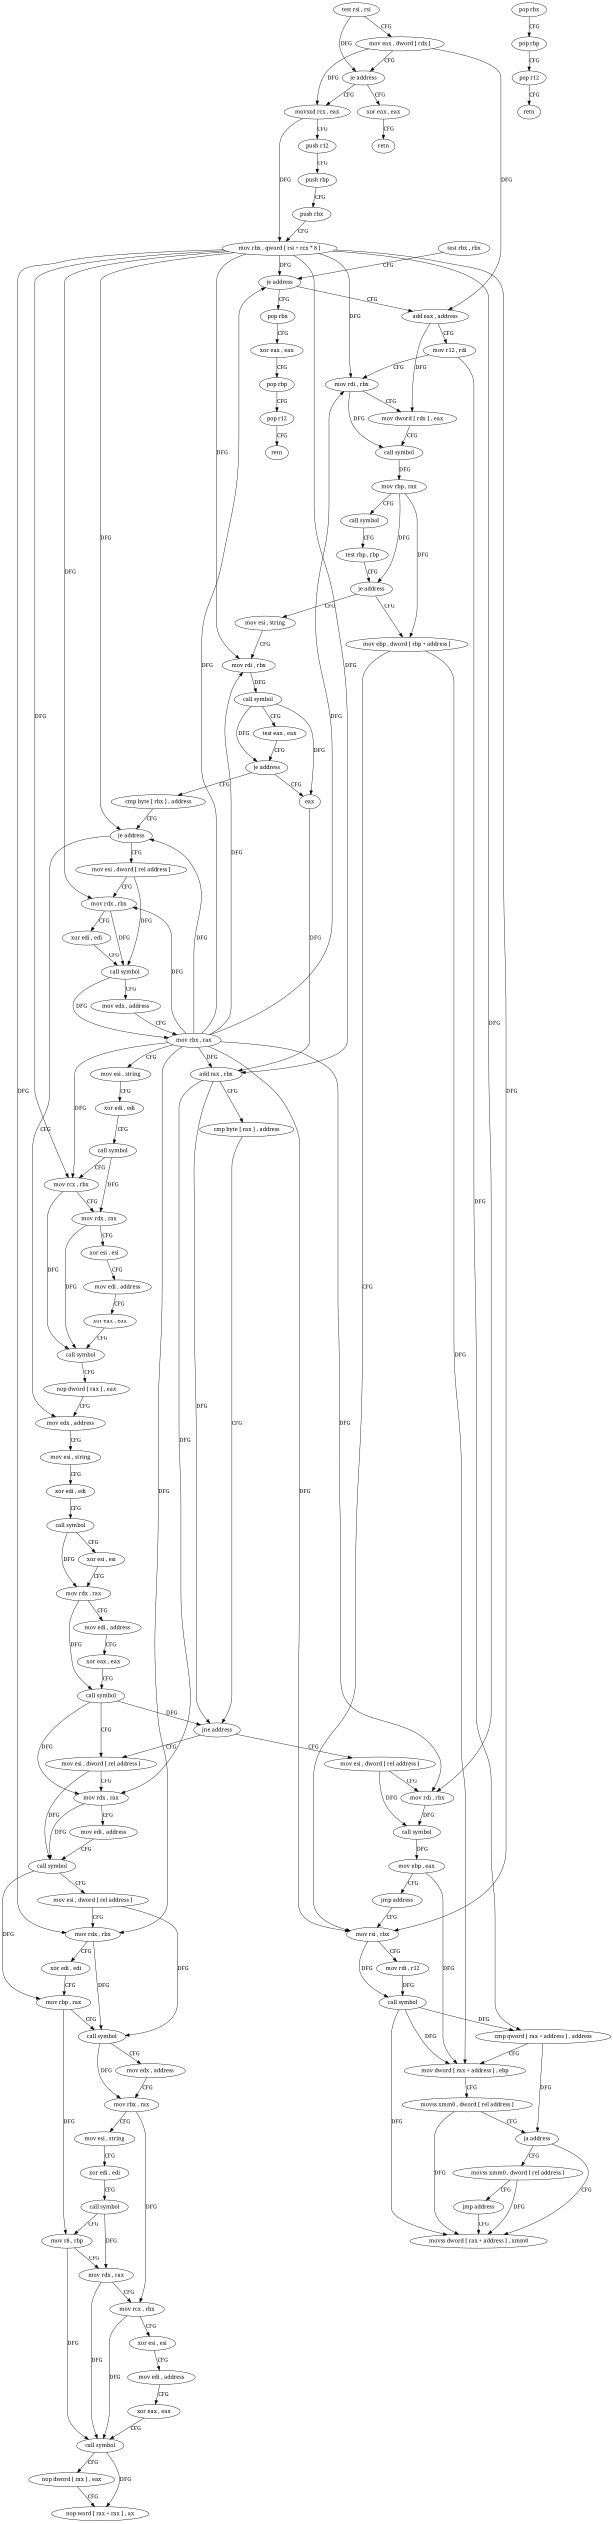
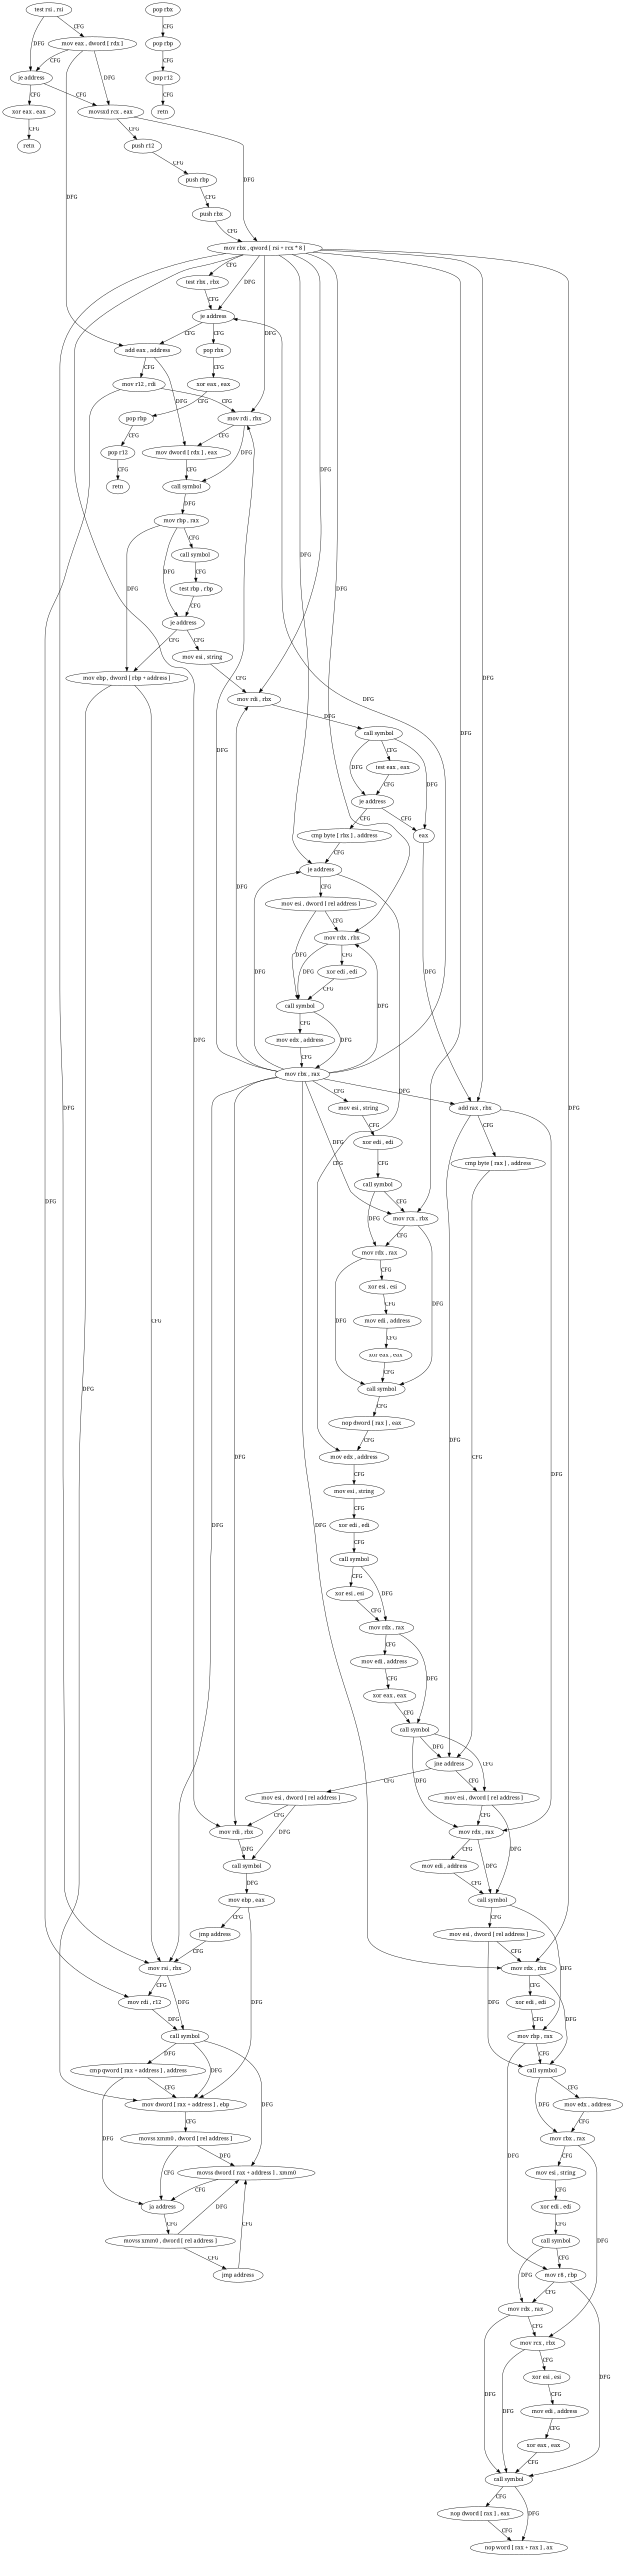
none -> (227, 262)
(474, 1196) -> (45, 1201)
(574, 2196) -> (195, 2187)
